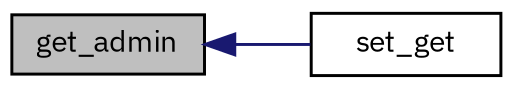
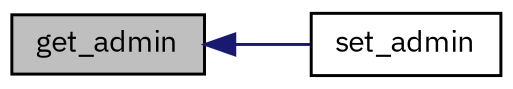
(406, 44) -> (406, 44)
